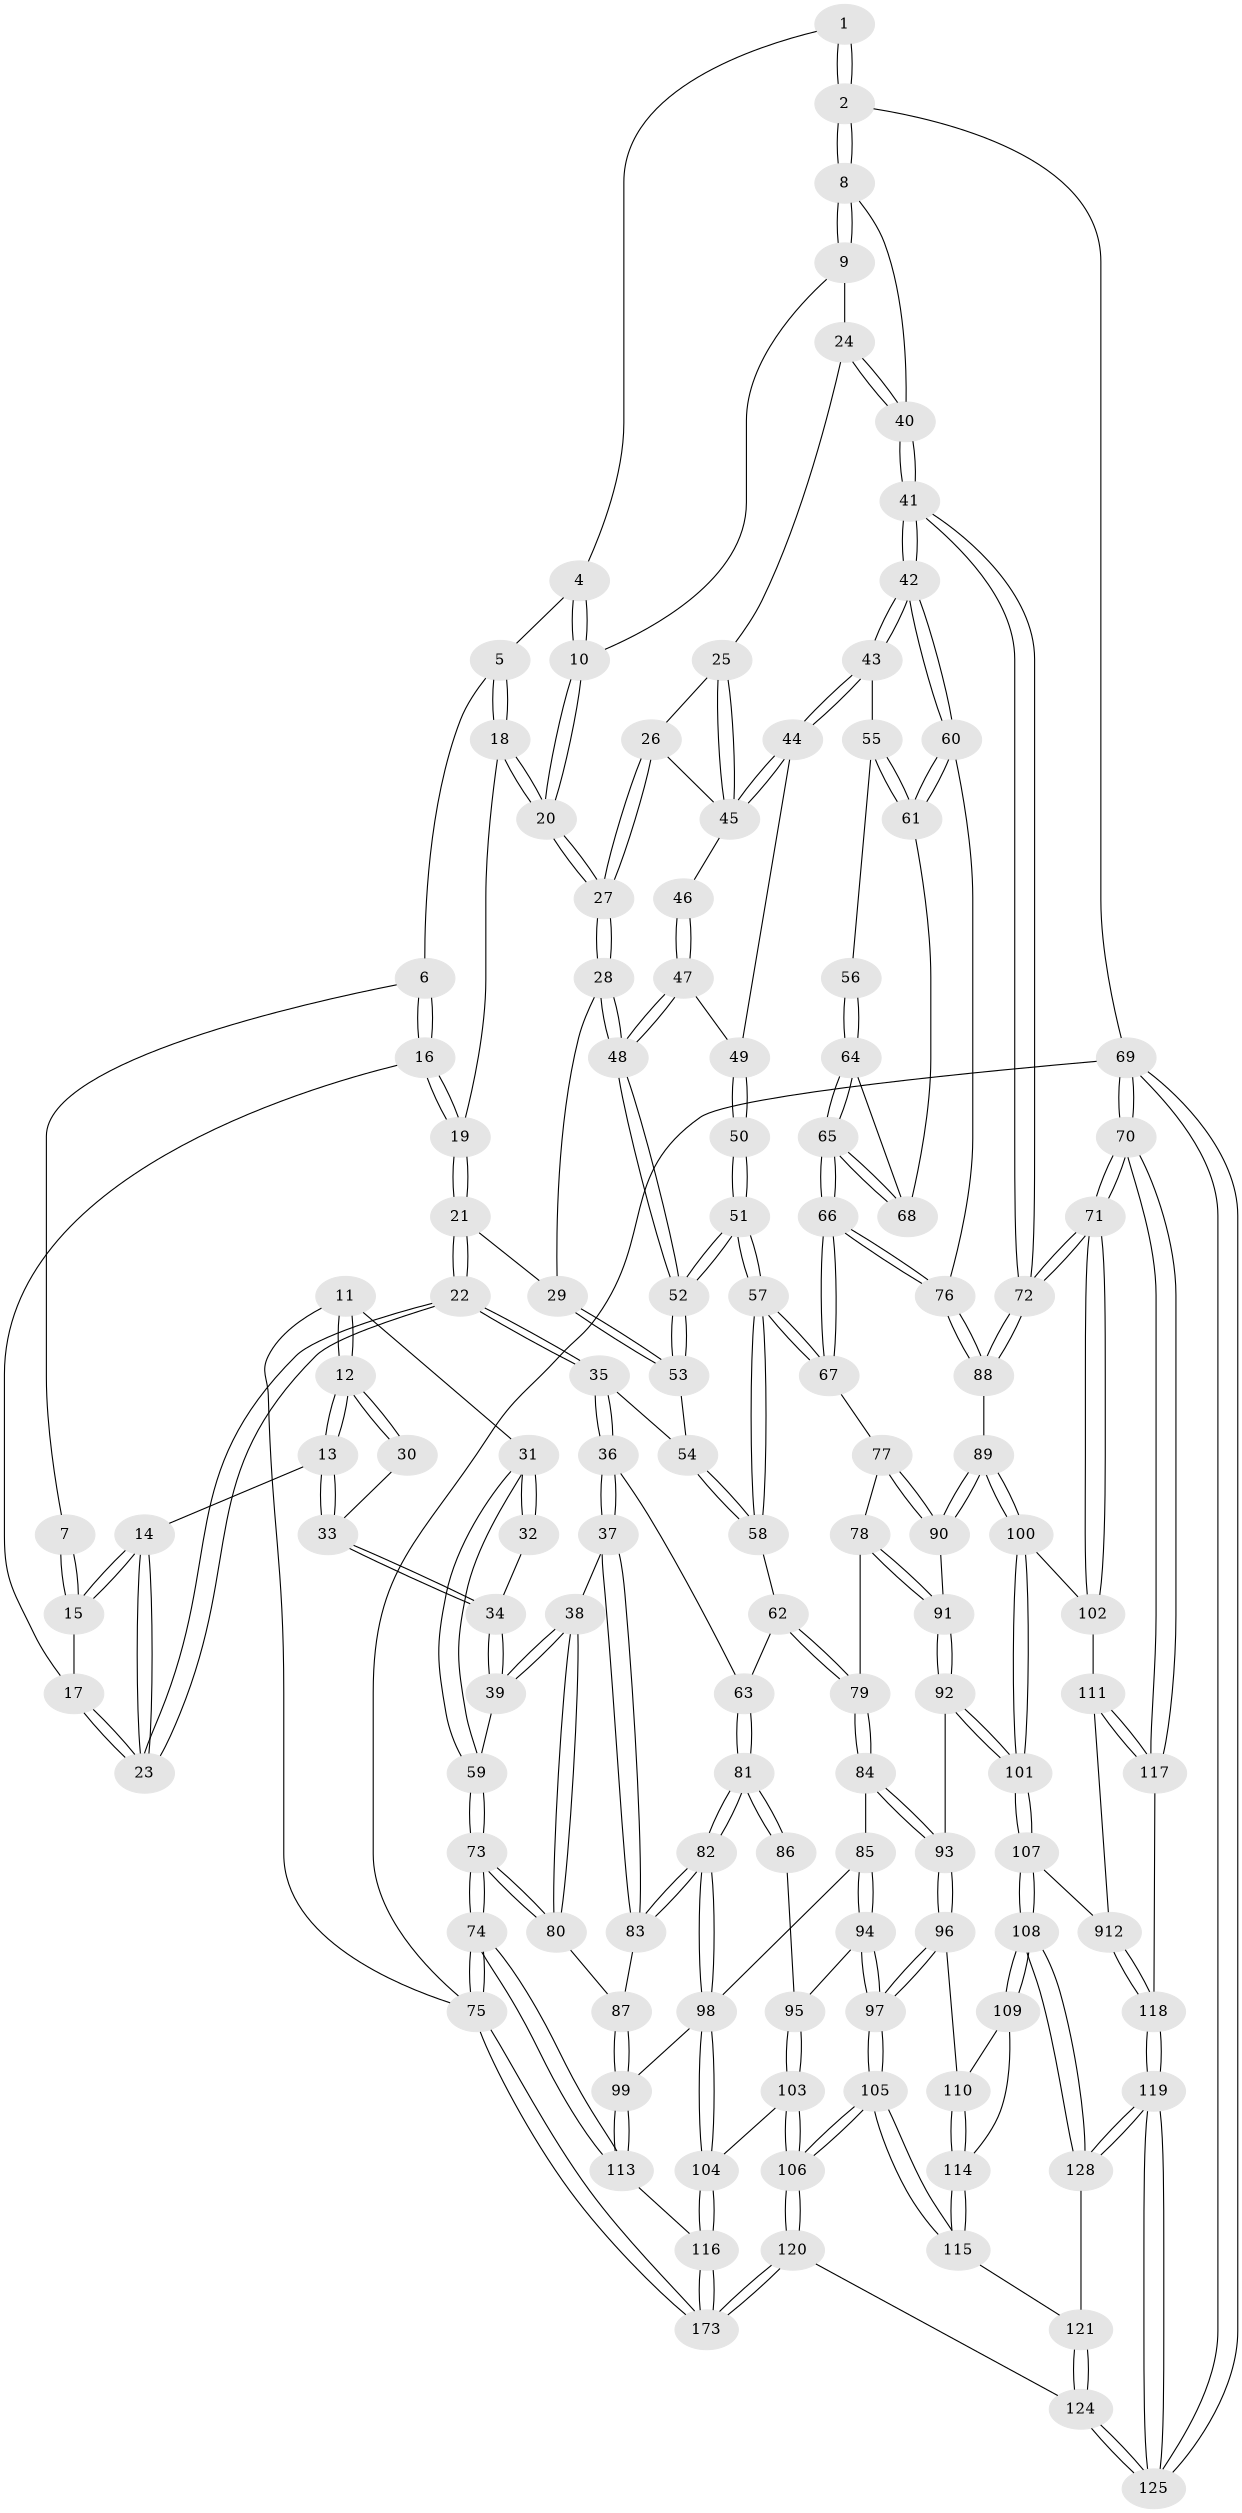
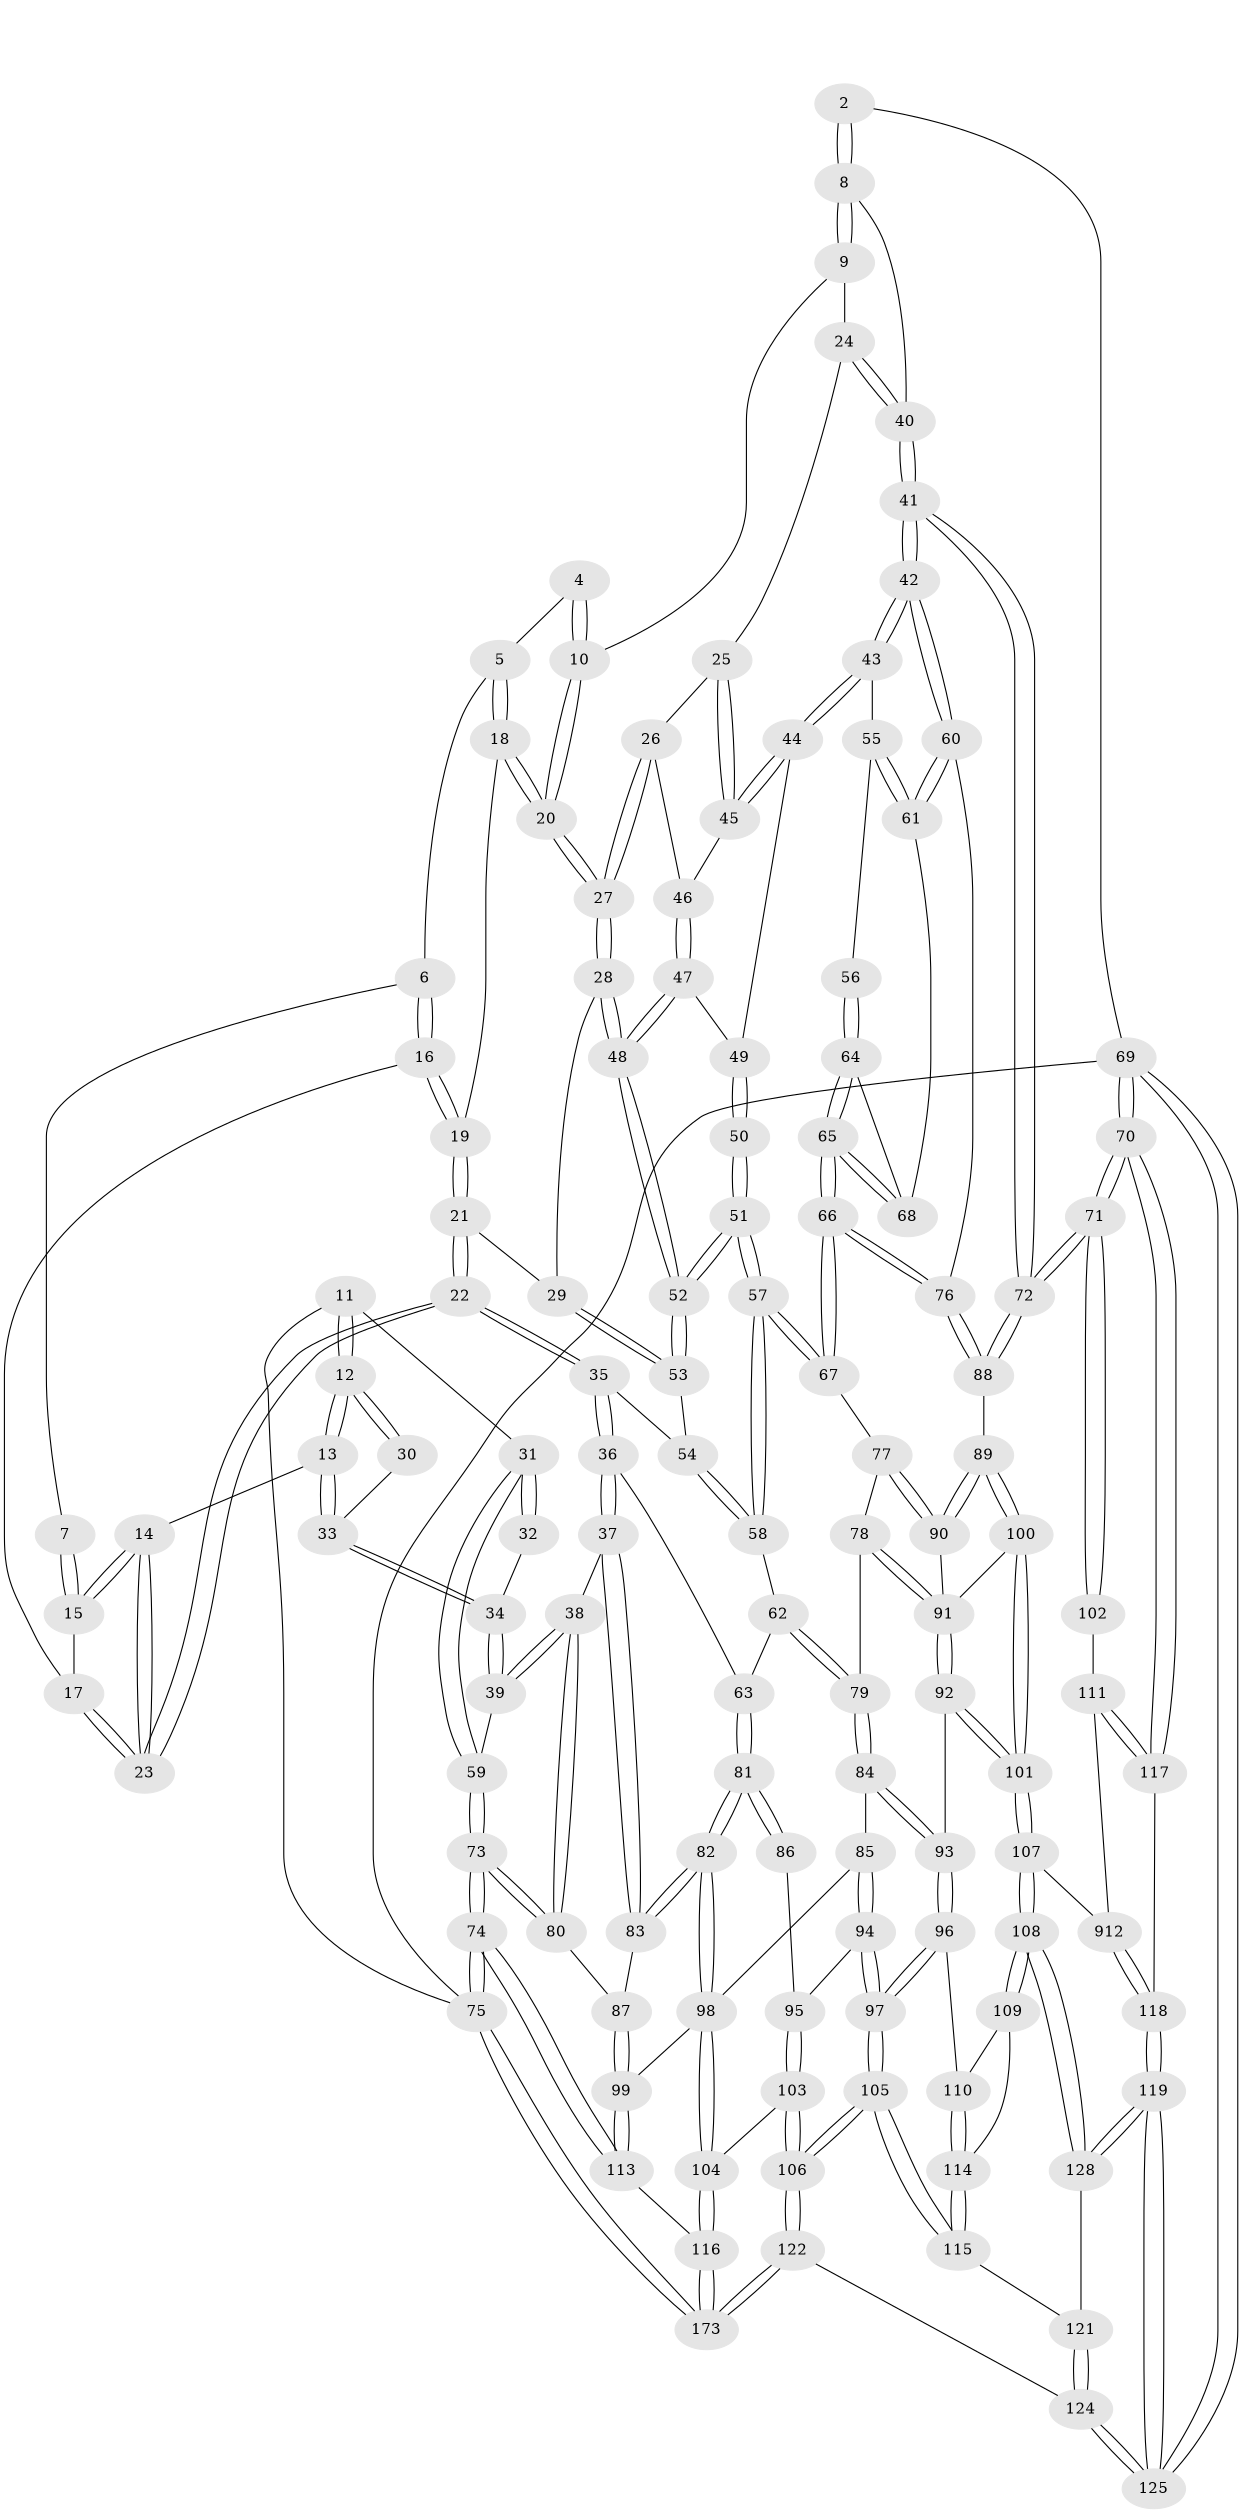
(845, 24) -> none
(691, 780) -> (667, 819)
(1057, 1575) -> (982, 1575)
(793, 2250) -> (793, 2250)
